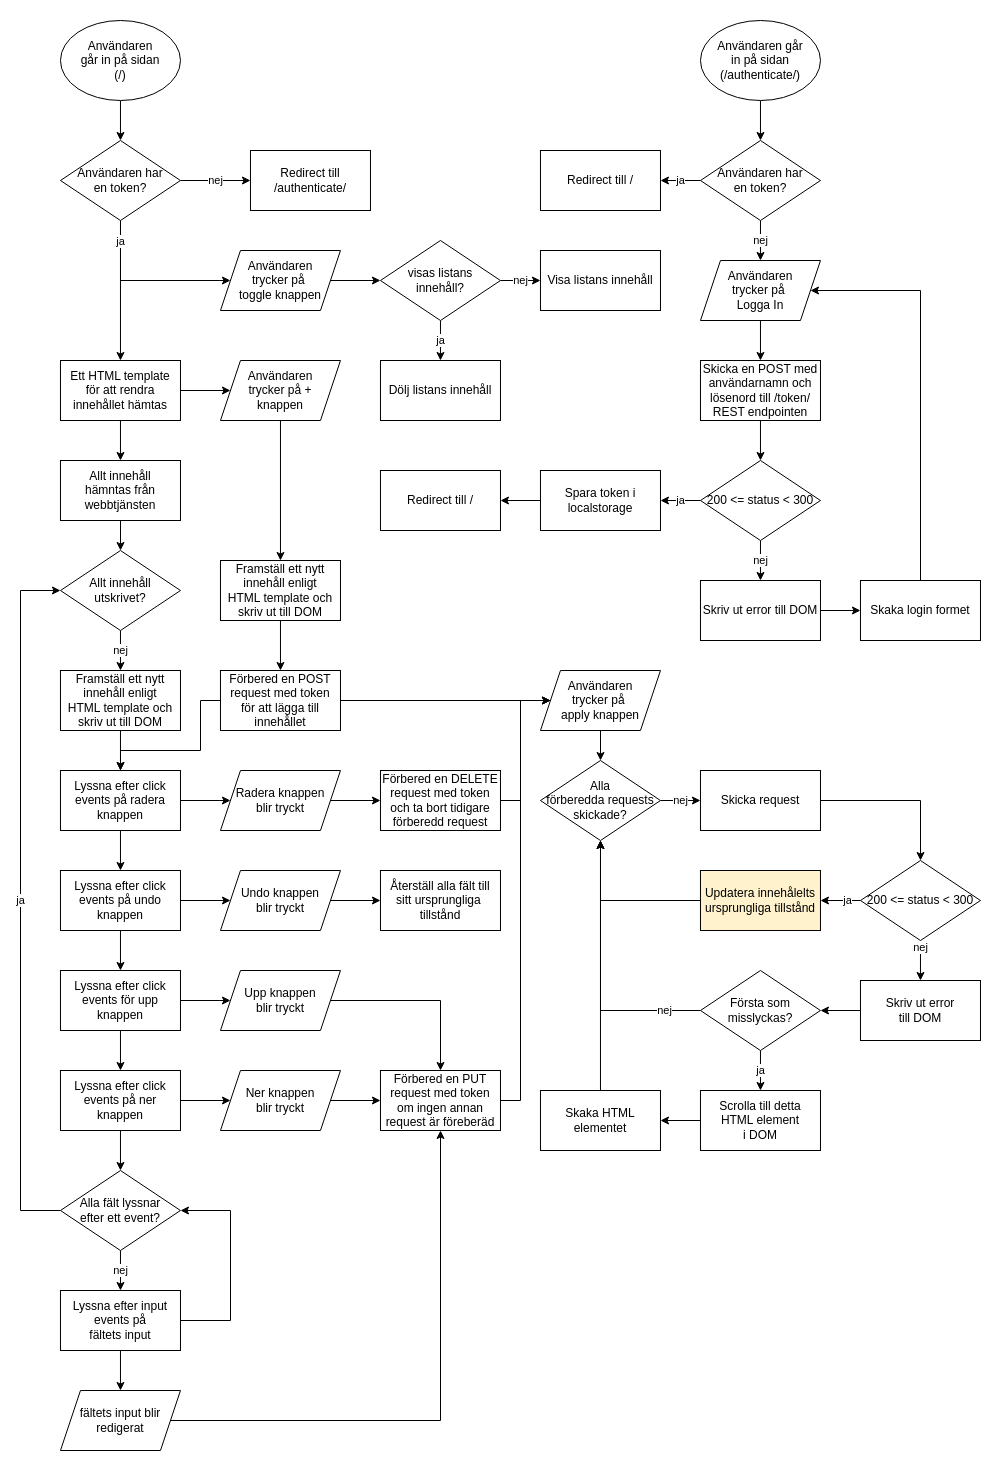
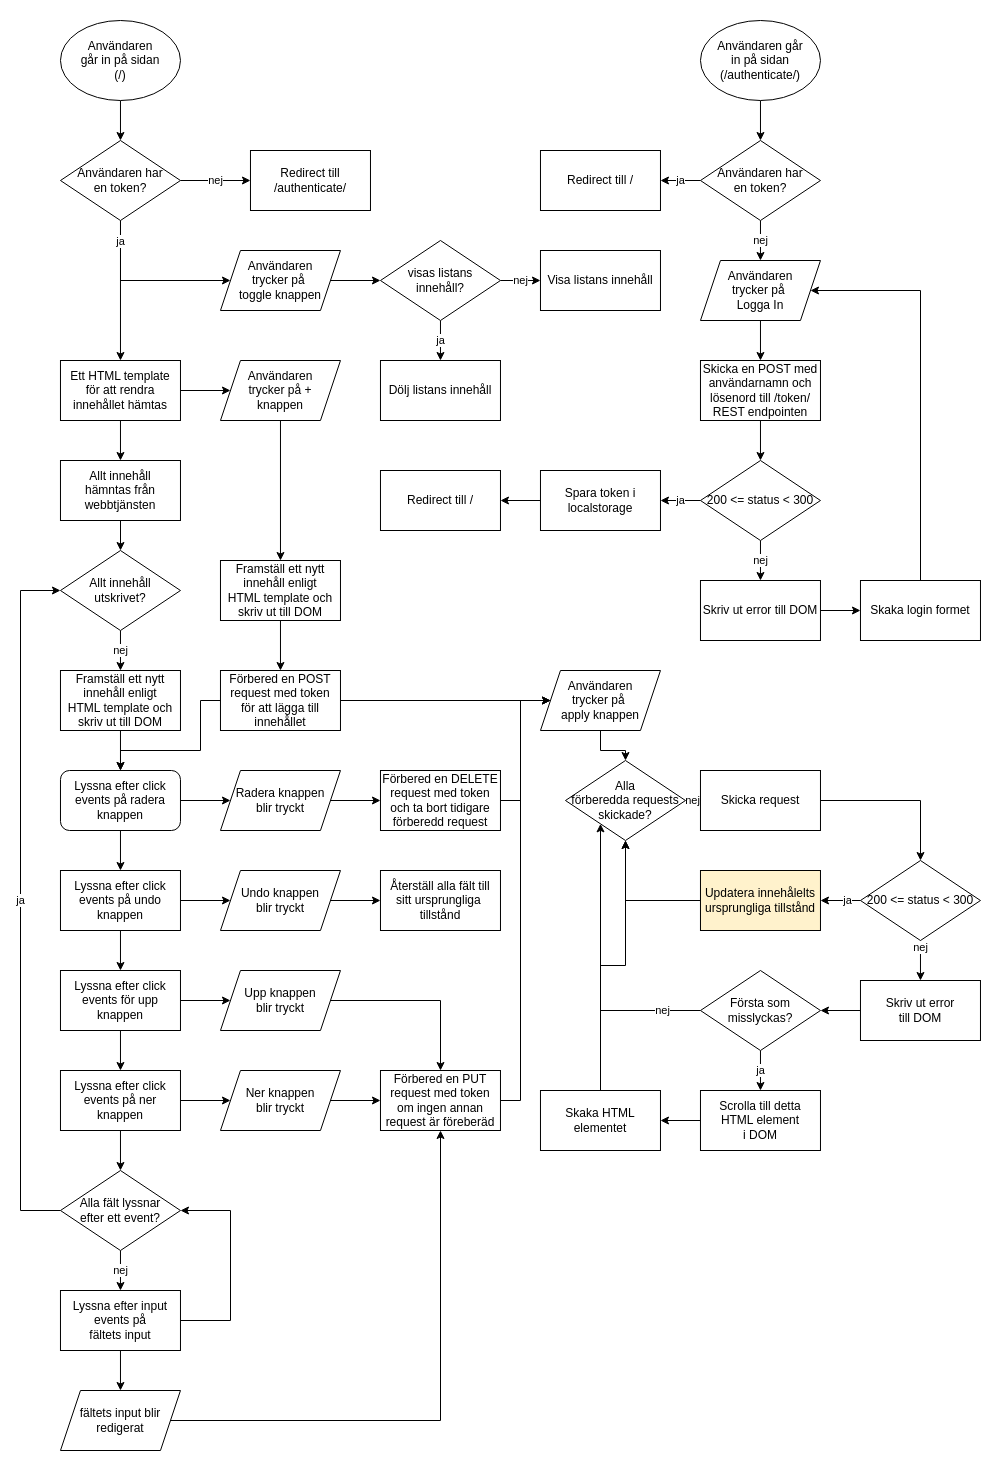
(120, 801) -> (120, 801)
(600, 801) -> (625, 801)
